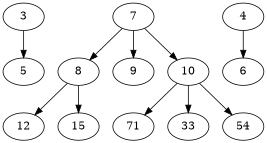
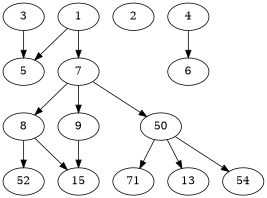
none -> (79, 17)
none -> (133, 17)
(188, 72) -> (161, 127)
(24, 127) -> (24, 181)
(188, 127) -> (188, 181)
none -> (79, 150)
